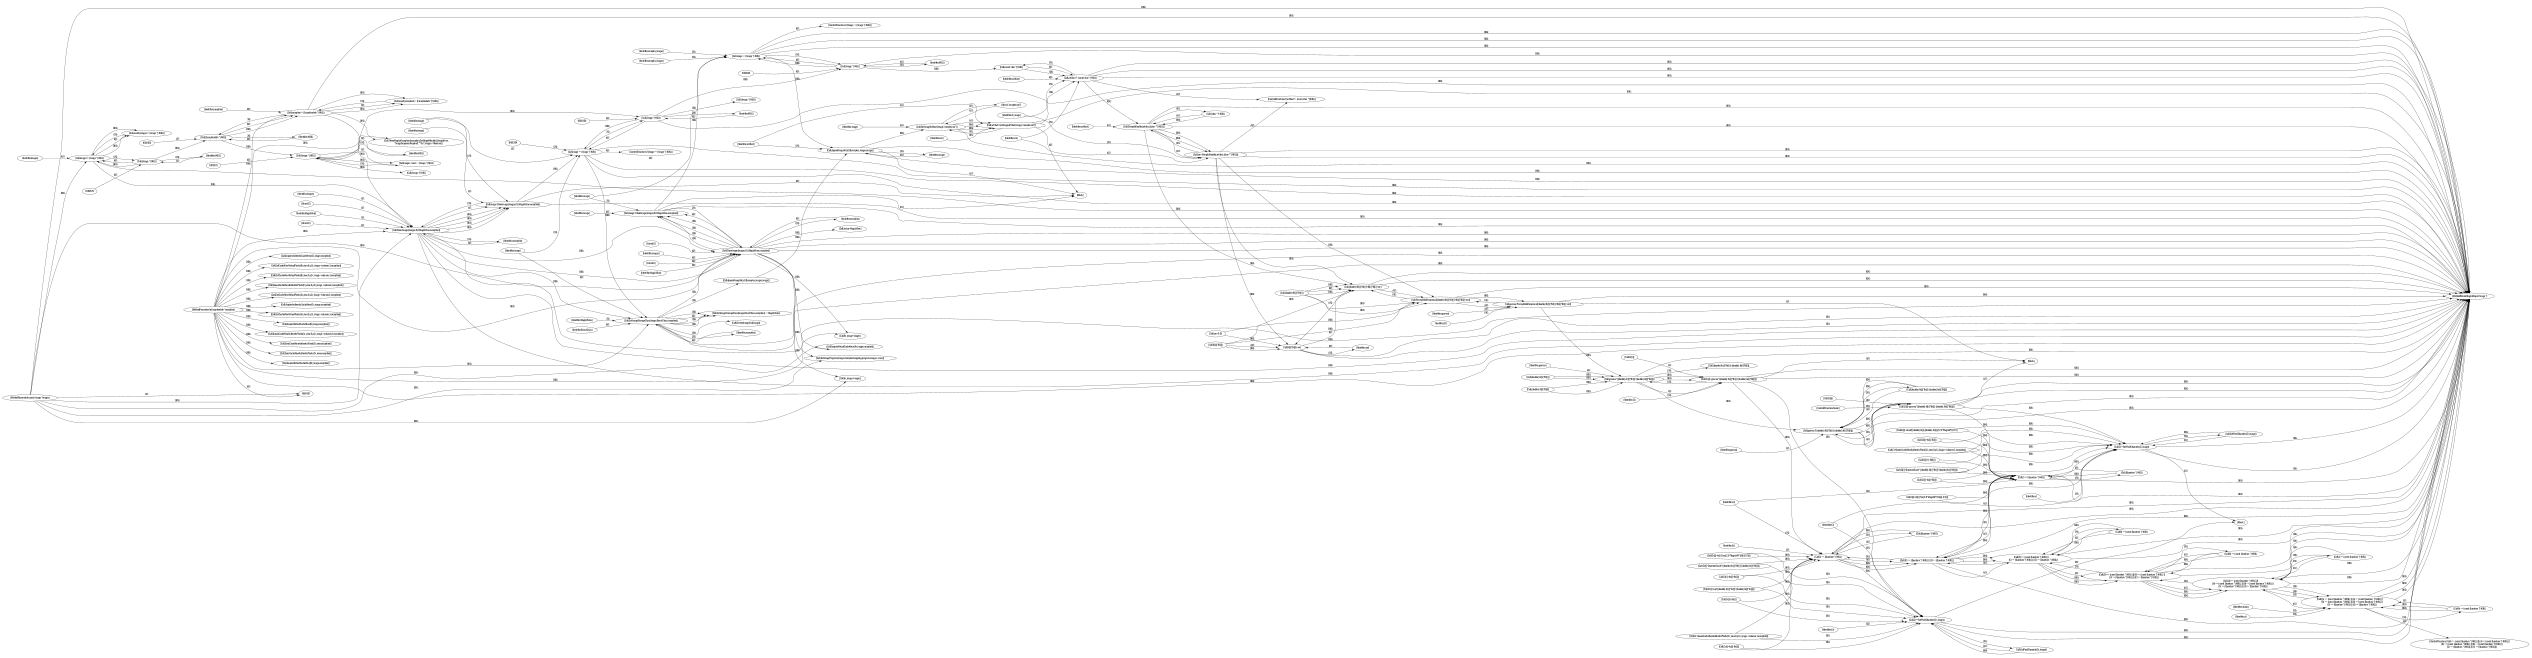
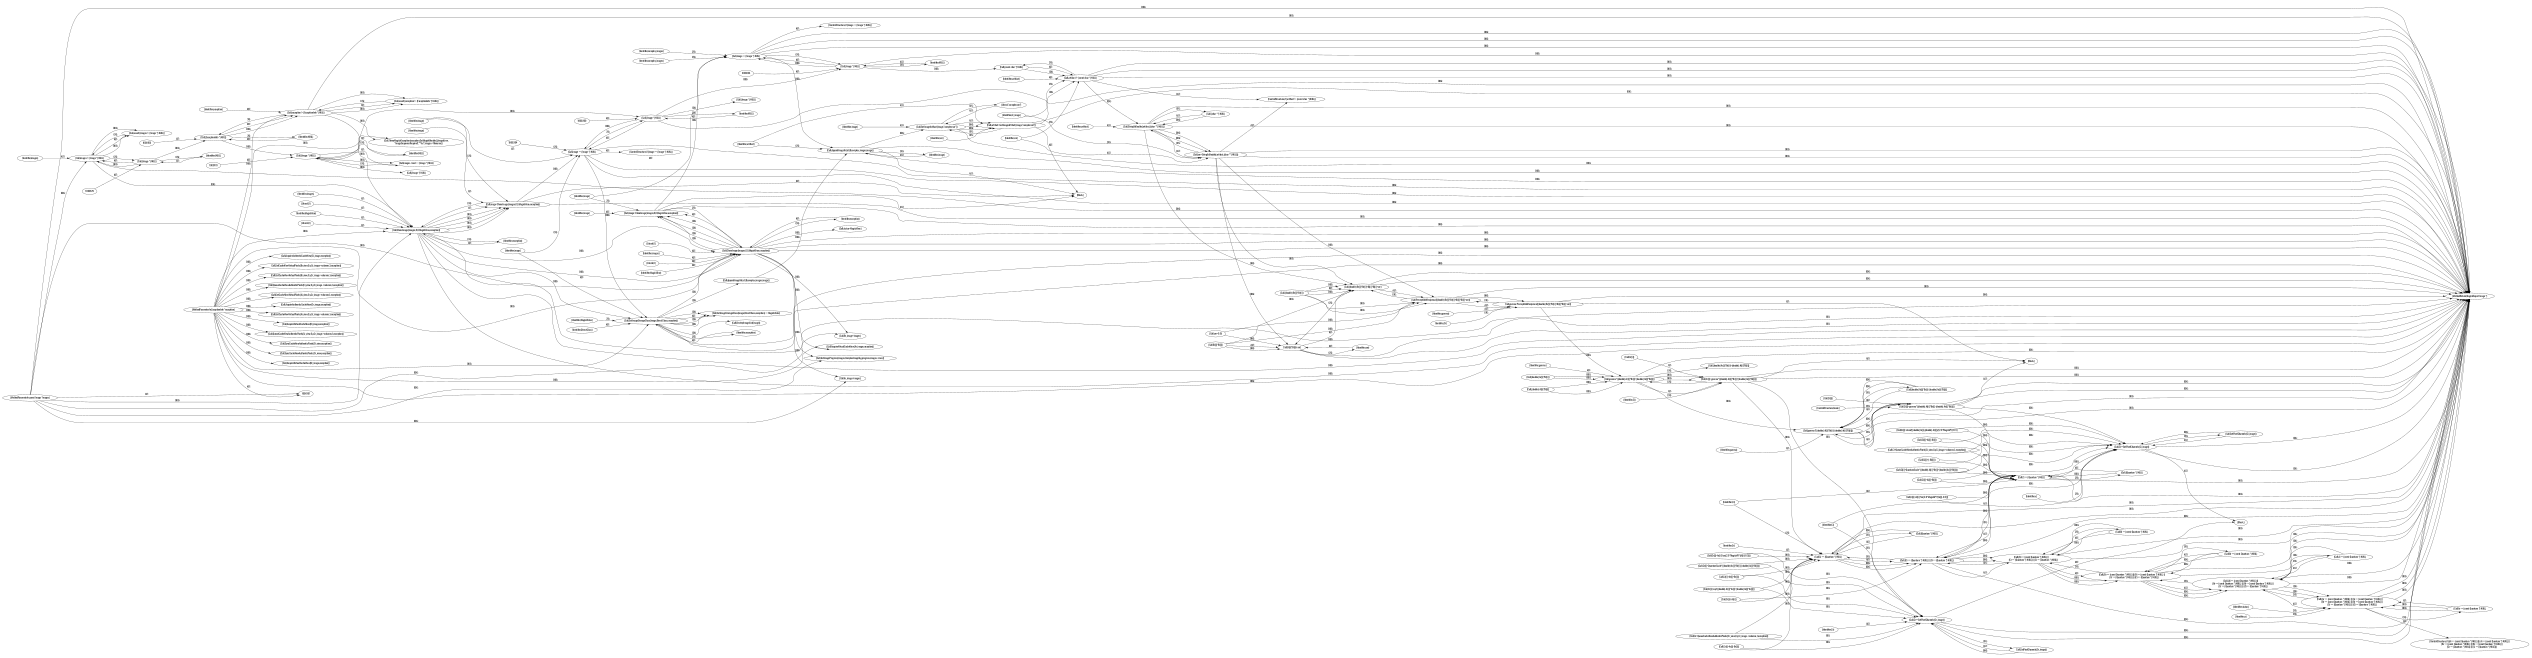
(1881, 585) -> none
(1818, 620) -> (1833, 594)
